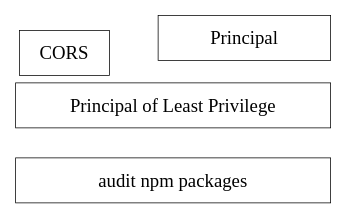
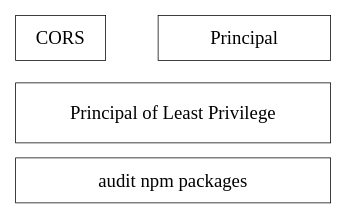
(64, 53) -> (60, 38)
(173, 105) -> (173, 113)
